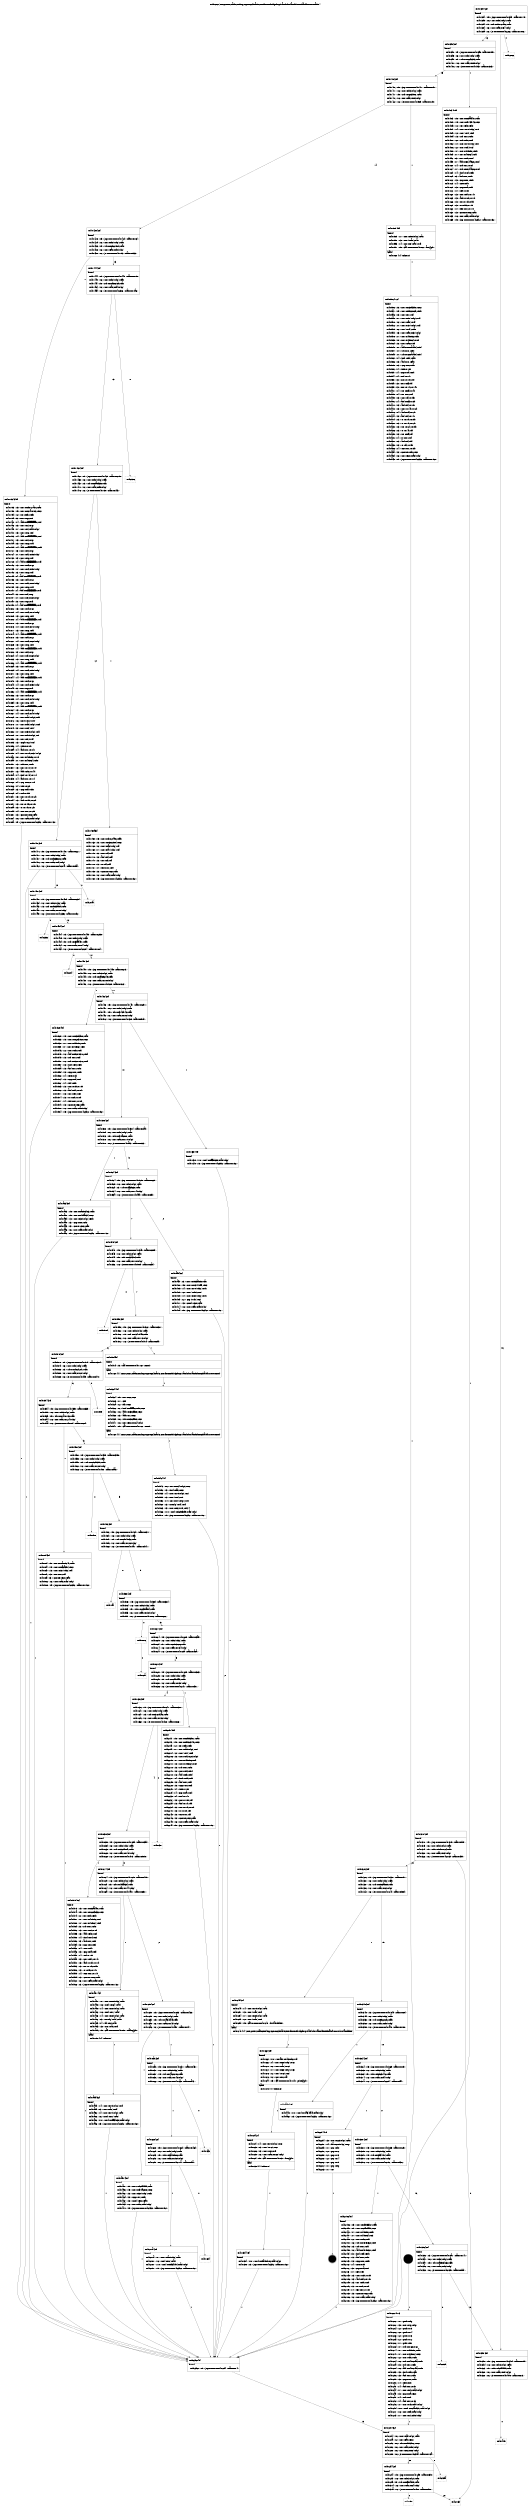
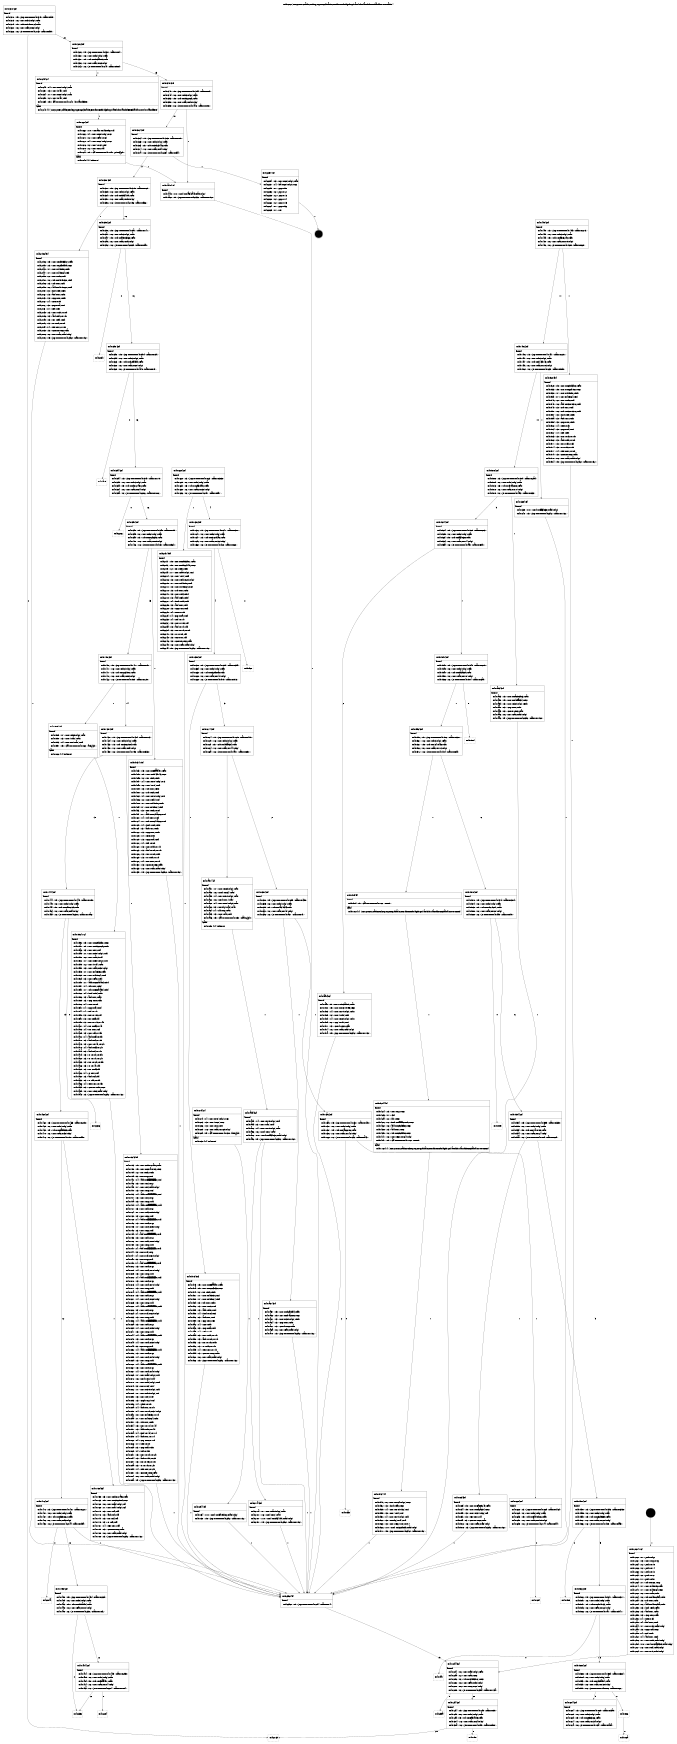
(89, 955) -> (86, 1701)
(501, 1192) -> (134, 419)
(175, 1657) -> none
(273, 2112) -> (151, 169)
(171, 2205) -> (251, 1321)
